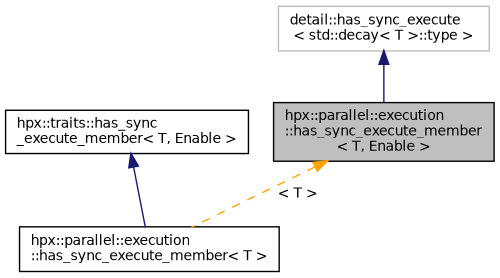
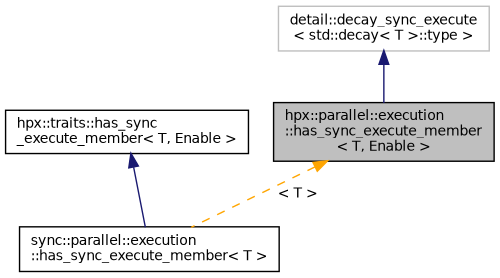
(384, 29) -> (384, 29)
(149, 249) -> (149, 249)
